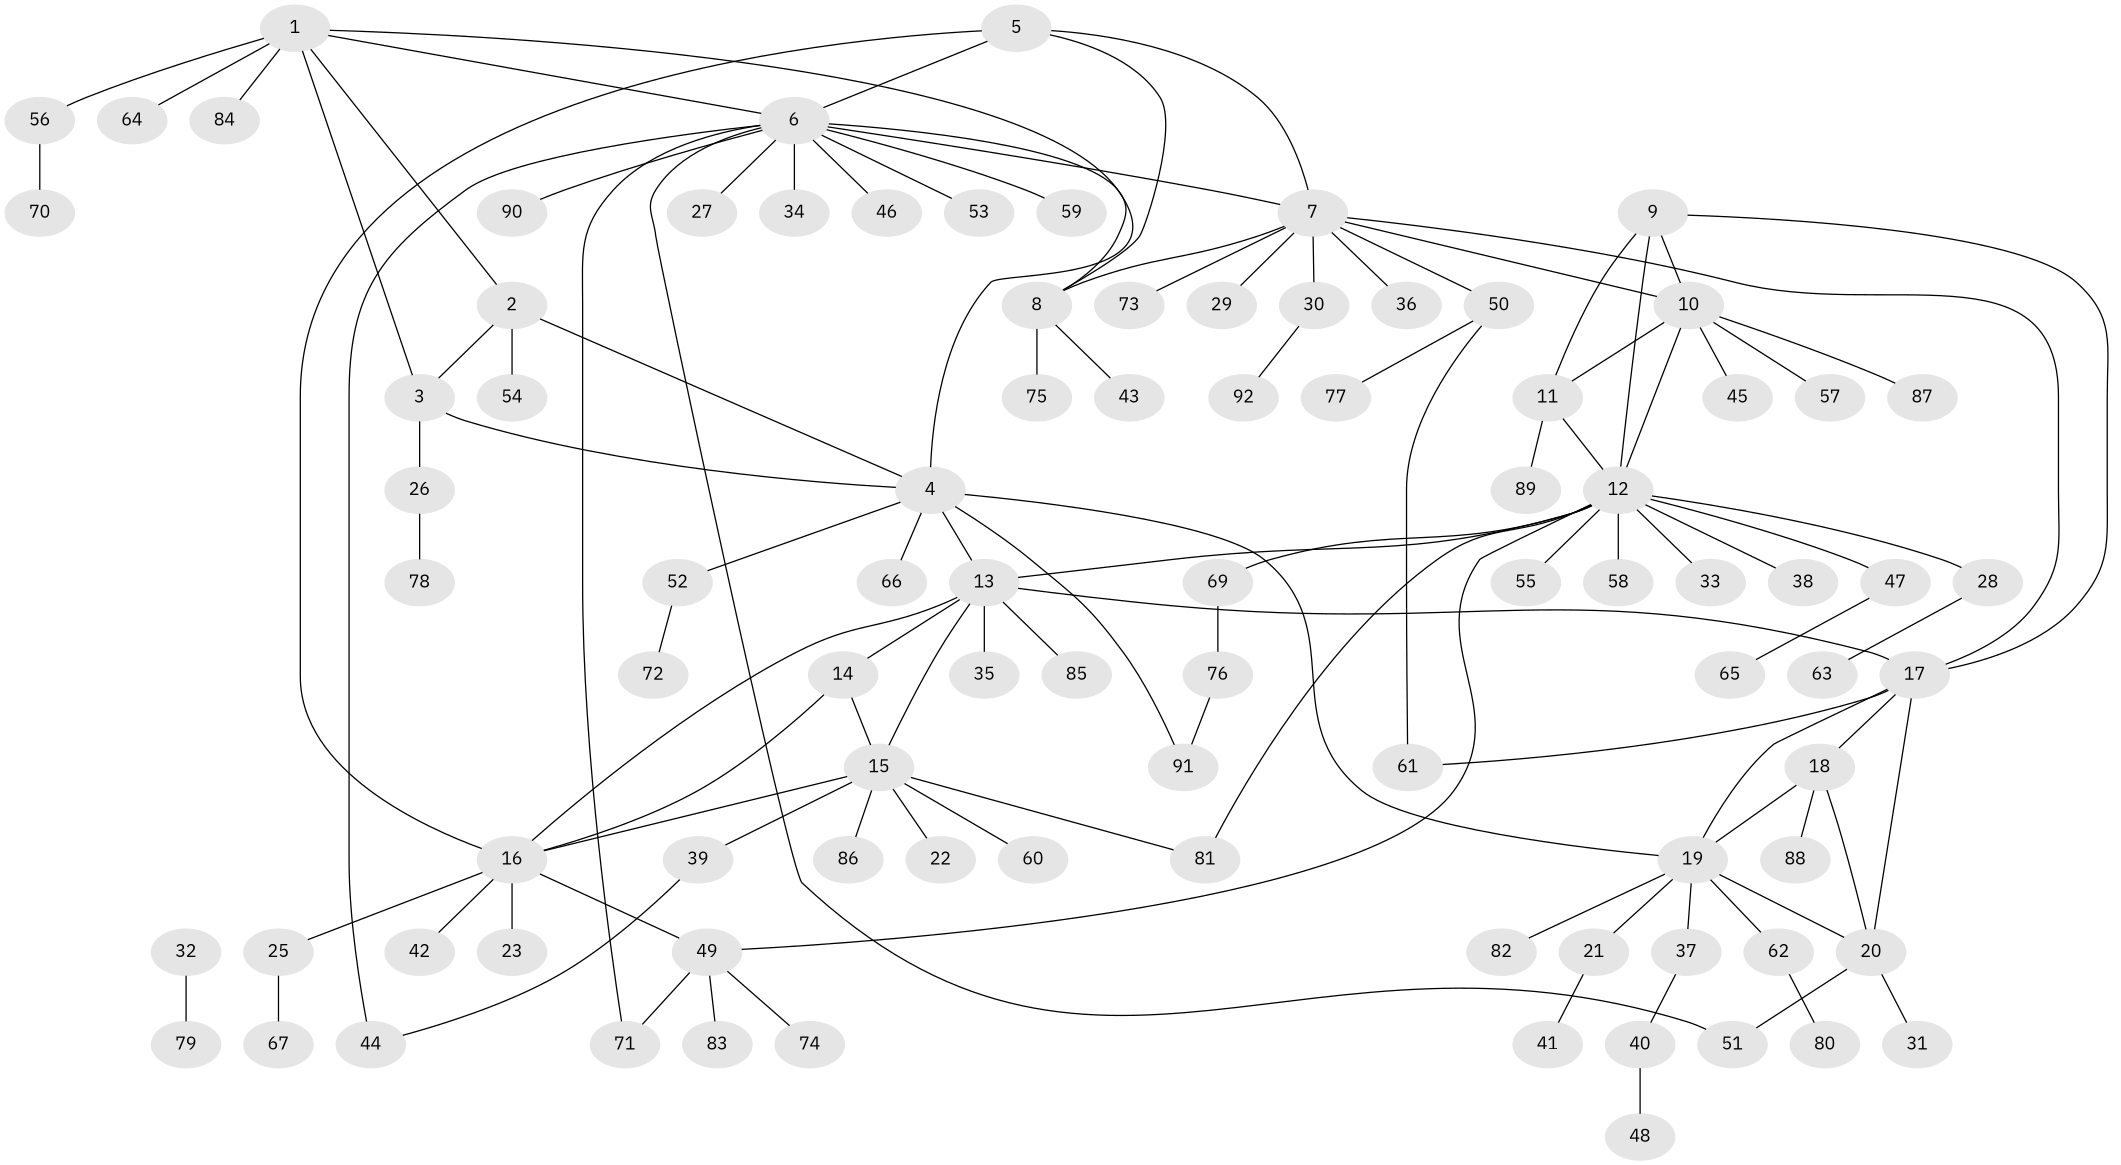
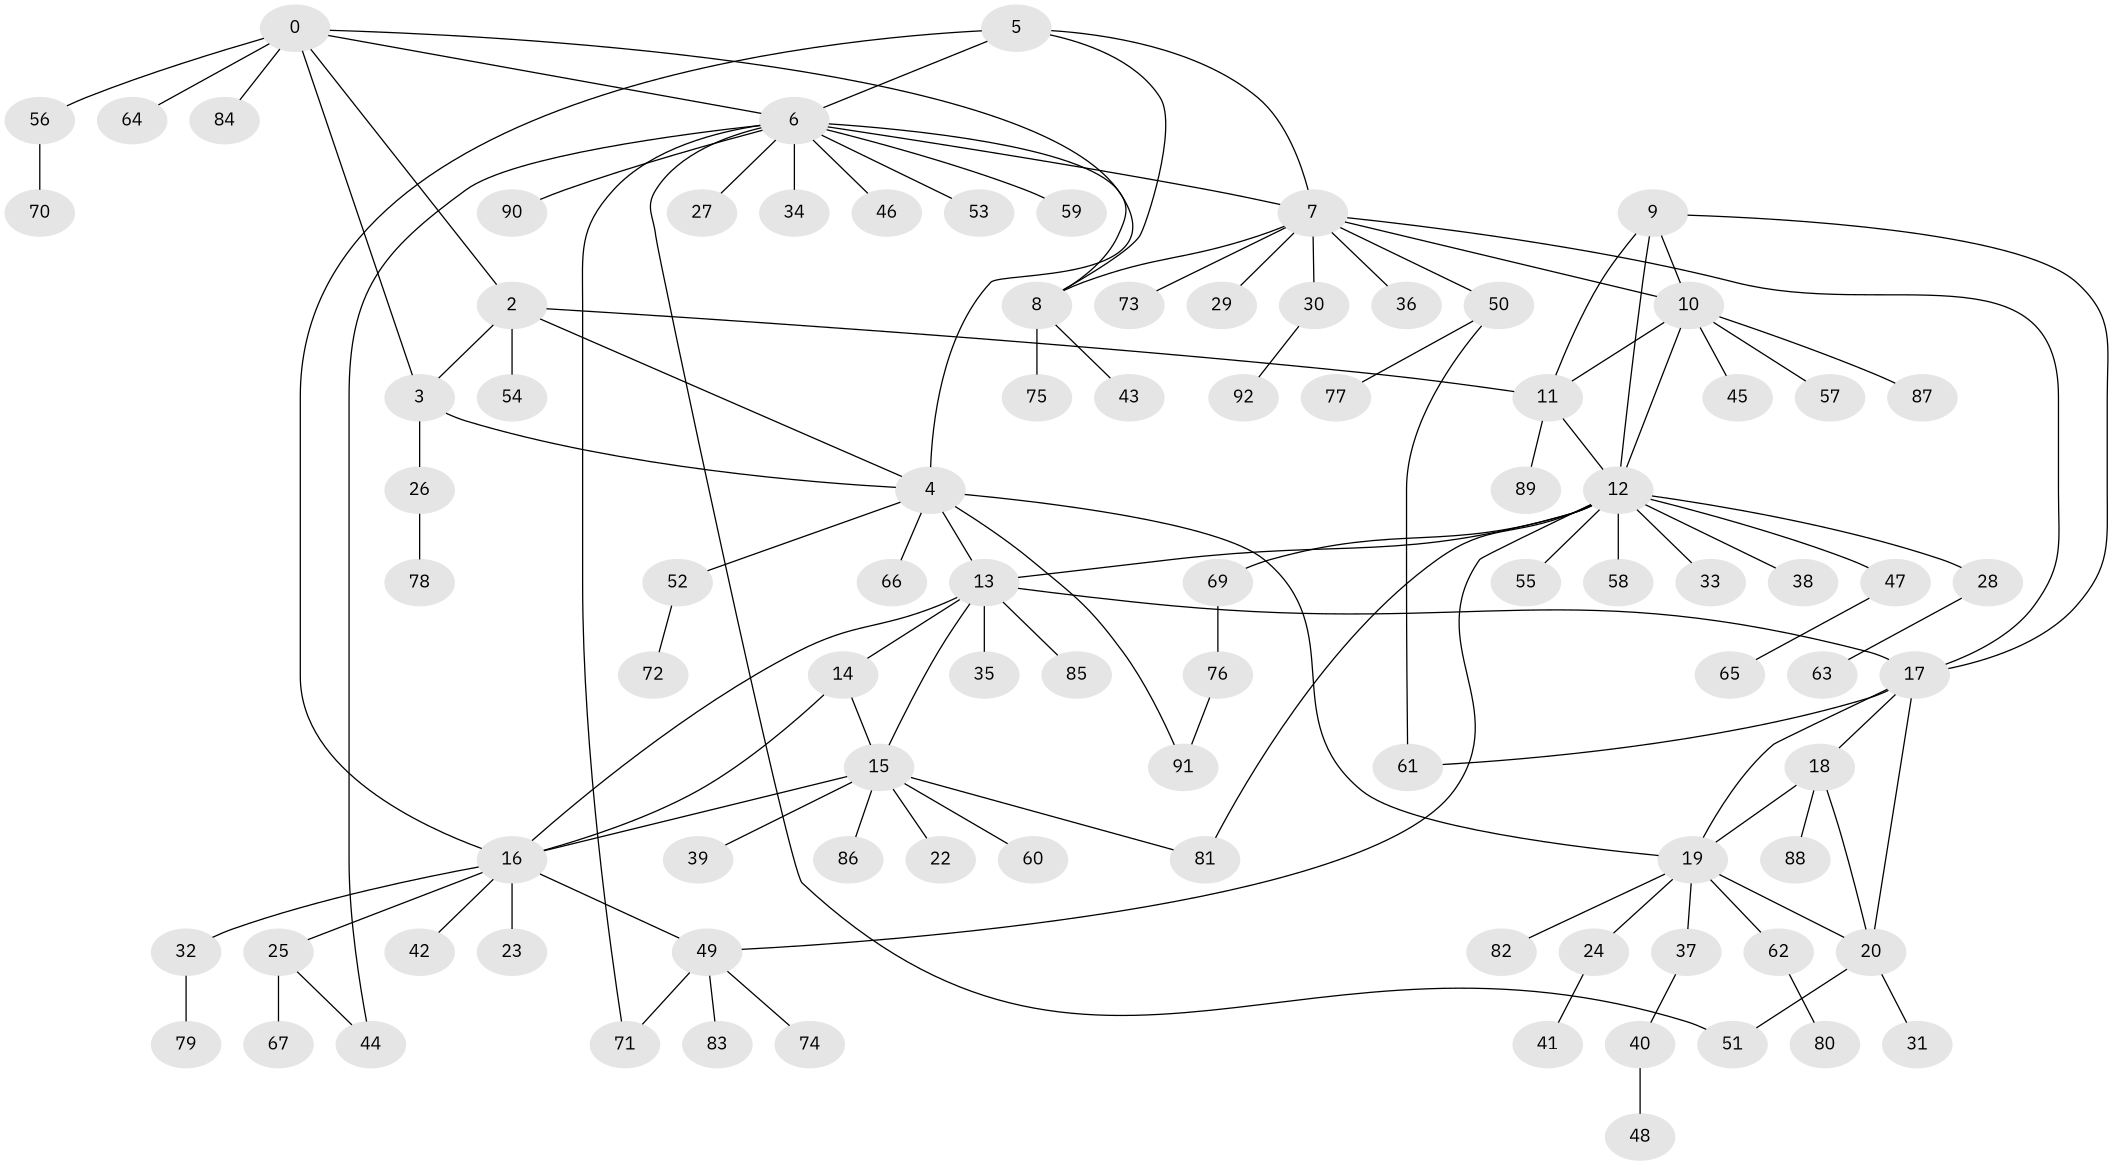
(295, 28) -> (295, 28)
none -> (1007, 341)
none -> (337, 898)
(1594, 952) -> (1594, 952)
(553, 978) -> (325, 998)
